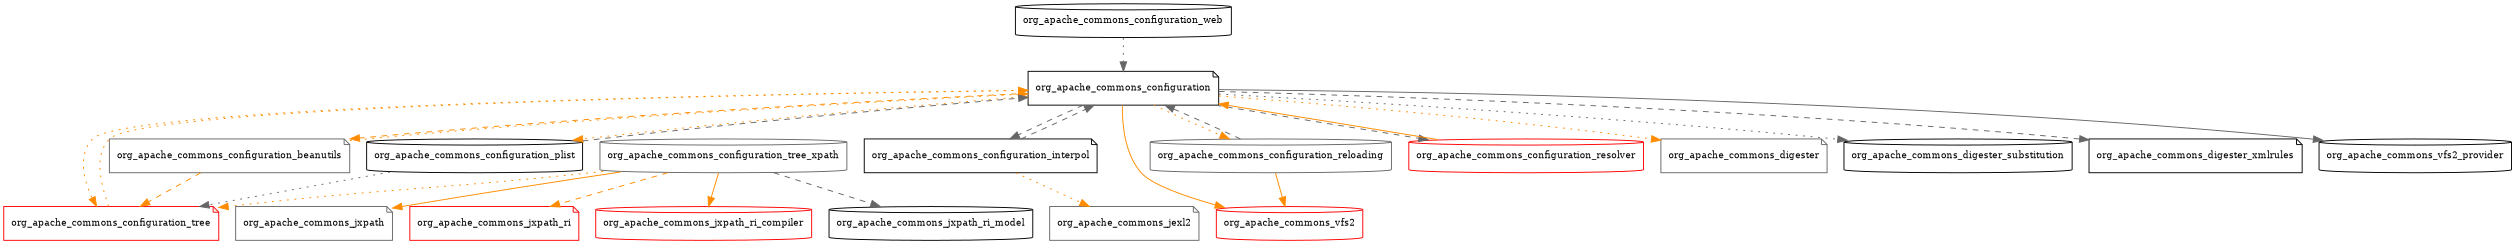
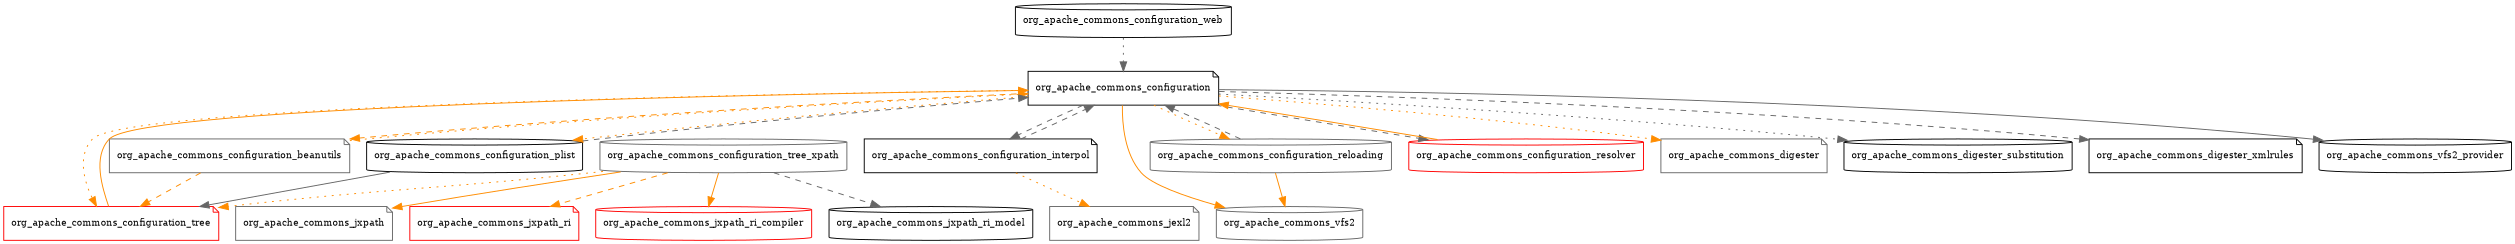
(527, 102) -> (527, 102)
(299, 188) -> (299, 188)
(1290, 223) -> (1290, 223)
